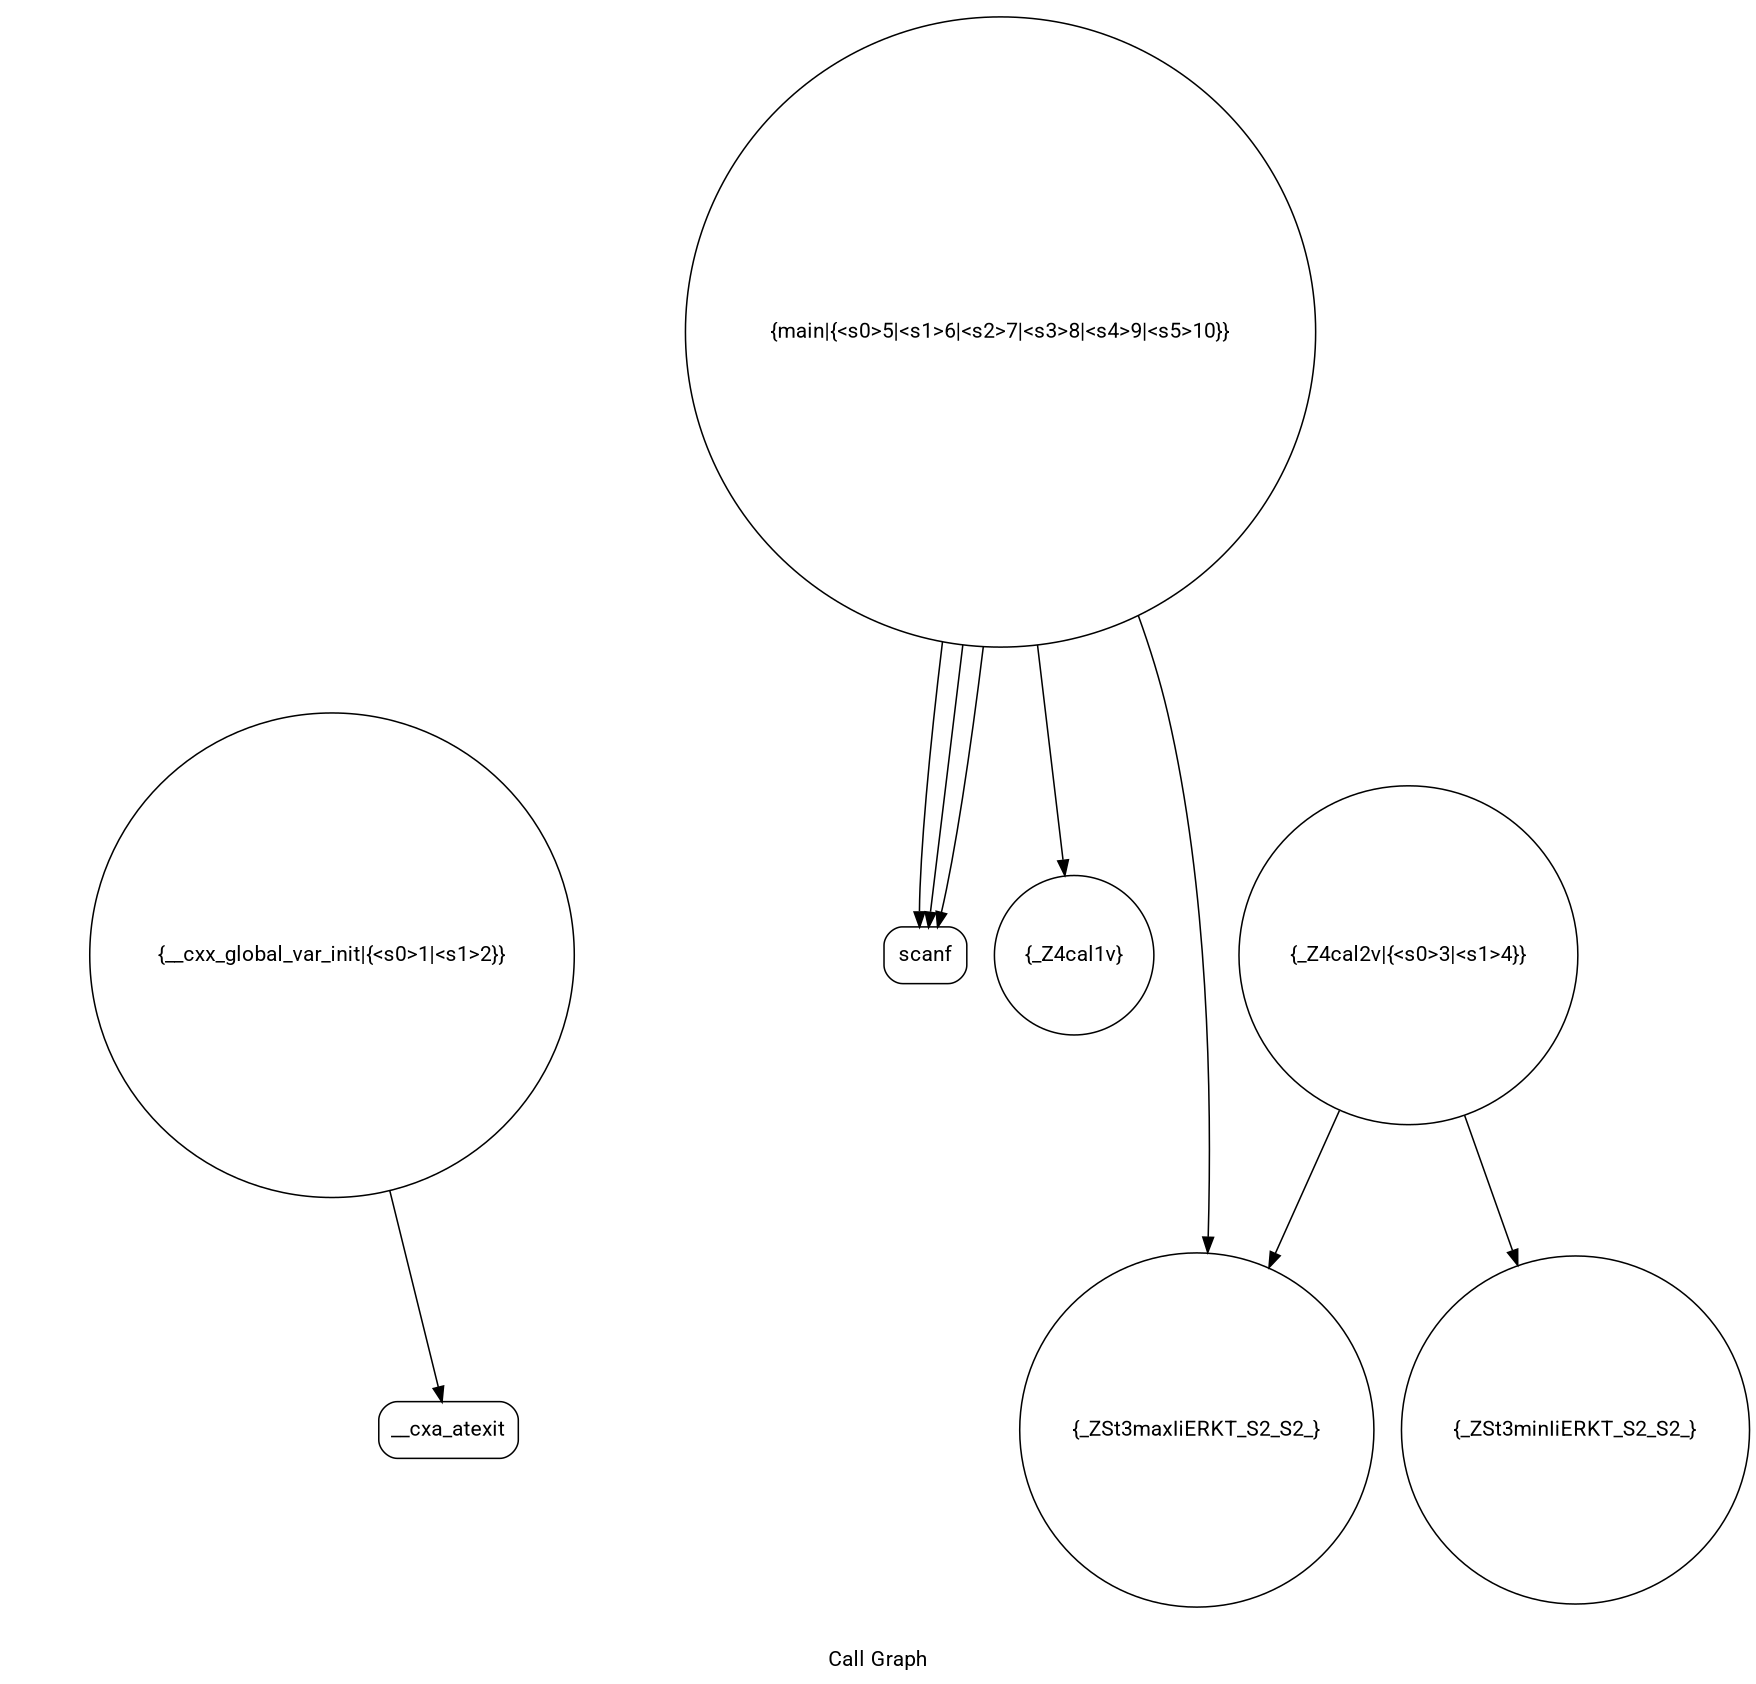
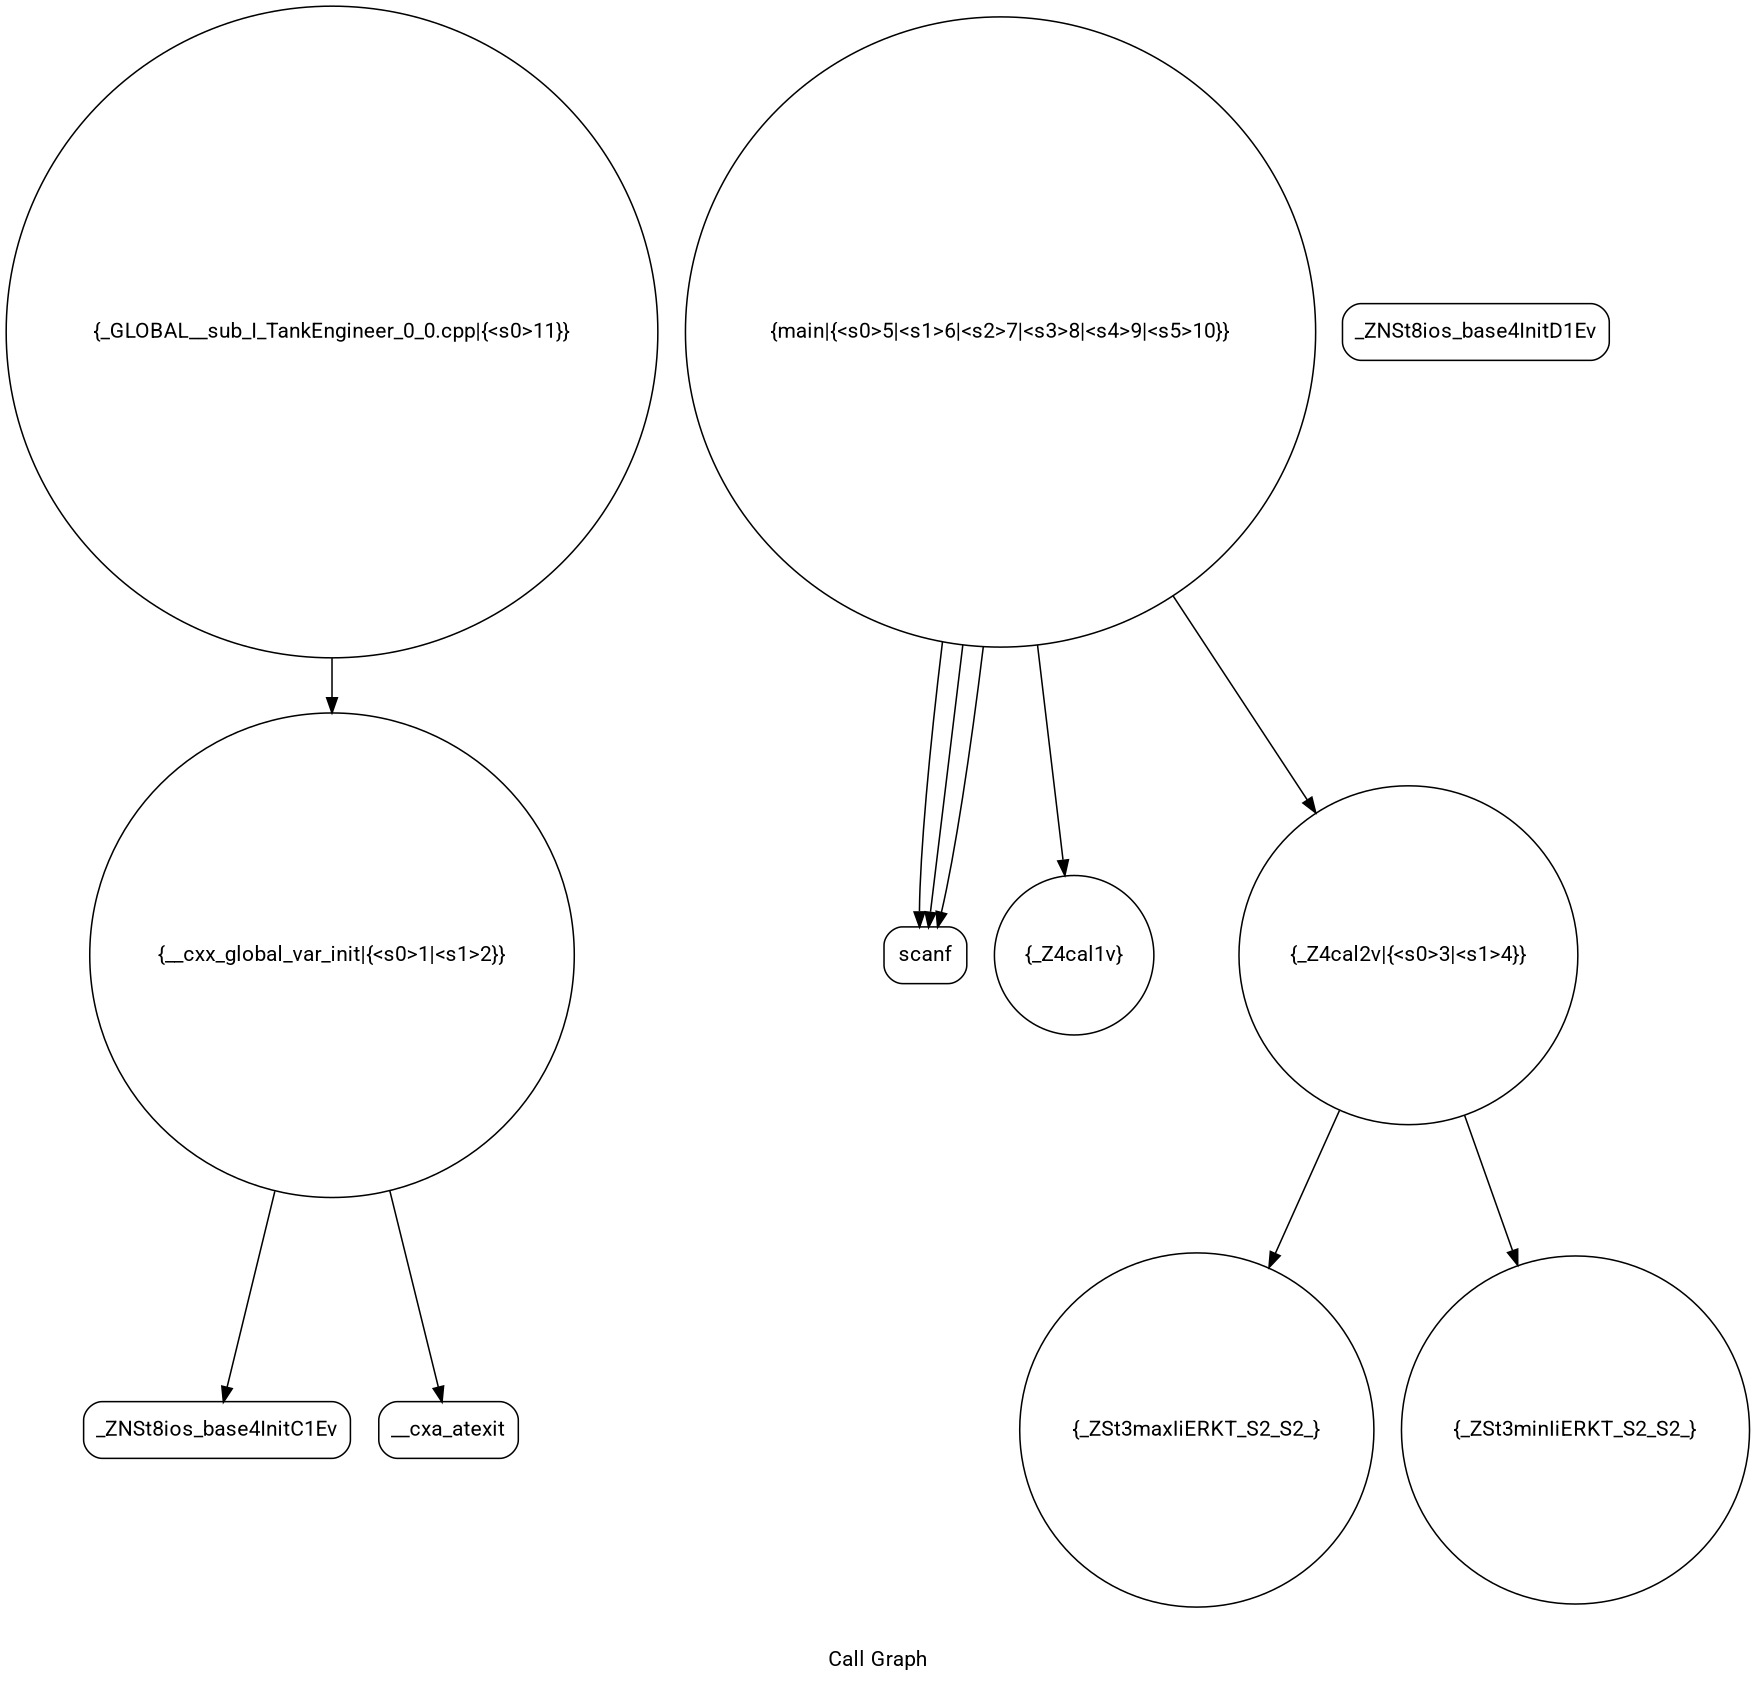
none -> (332, 332)
none -> (1476, 332)
(1200, 923) -> (1240, 698)
none -> (217, 1430)
